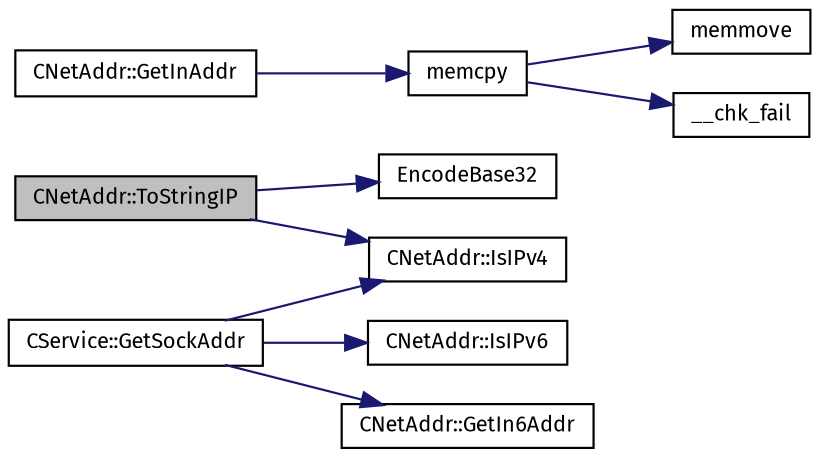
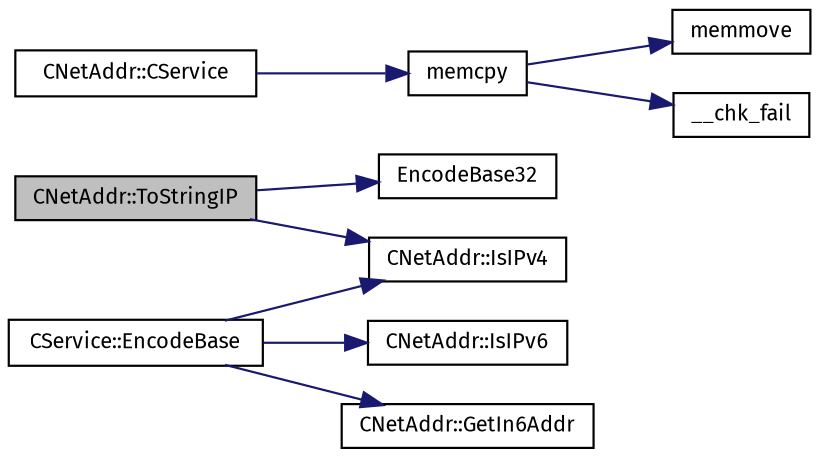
(136, 73) -> (136, 73)
(136, 343) -> (136, 343)
